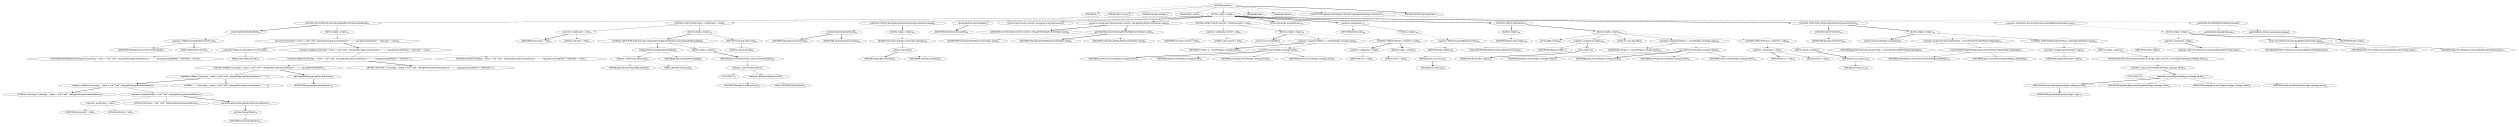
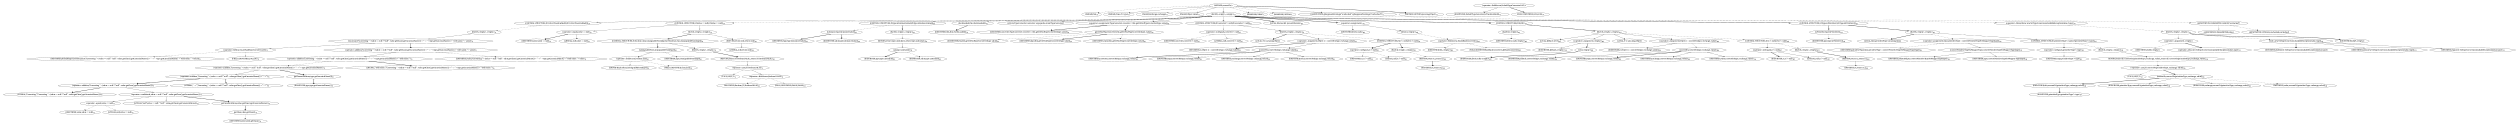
(246, 32) -> none
